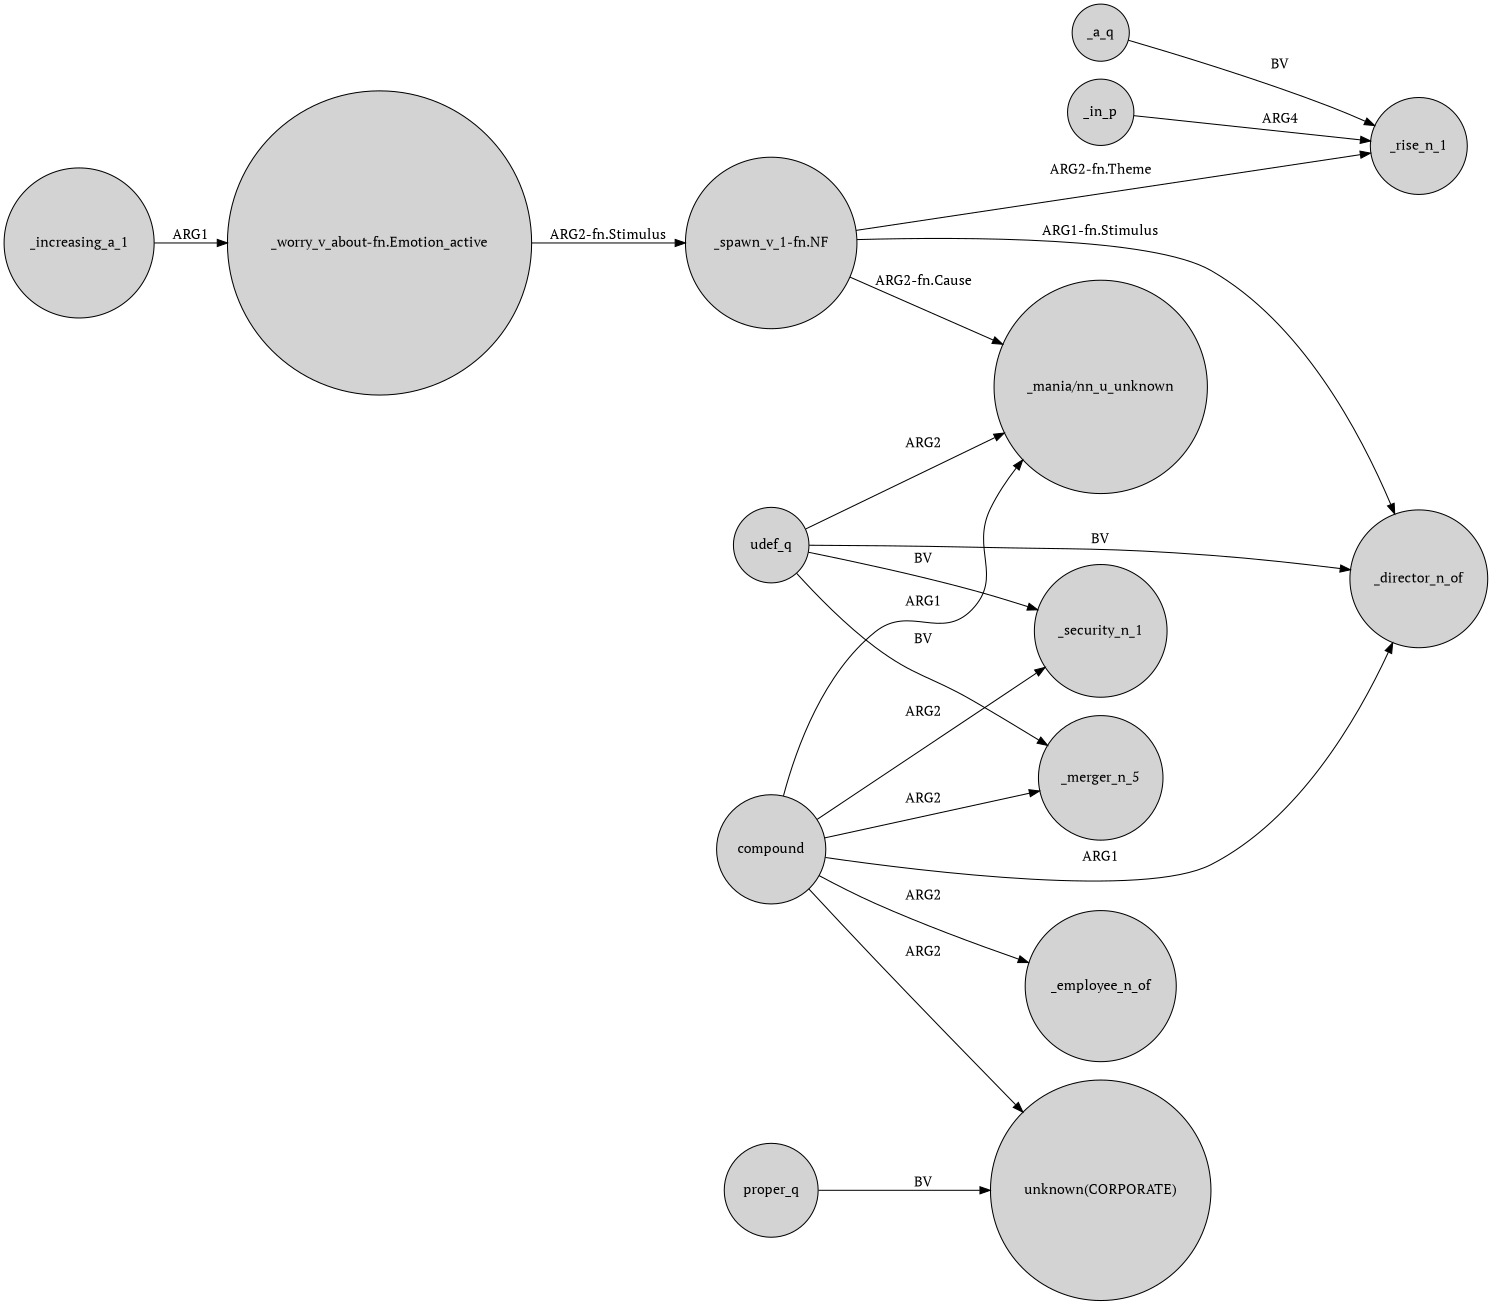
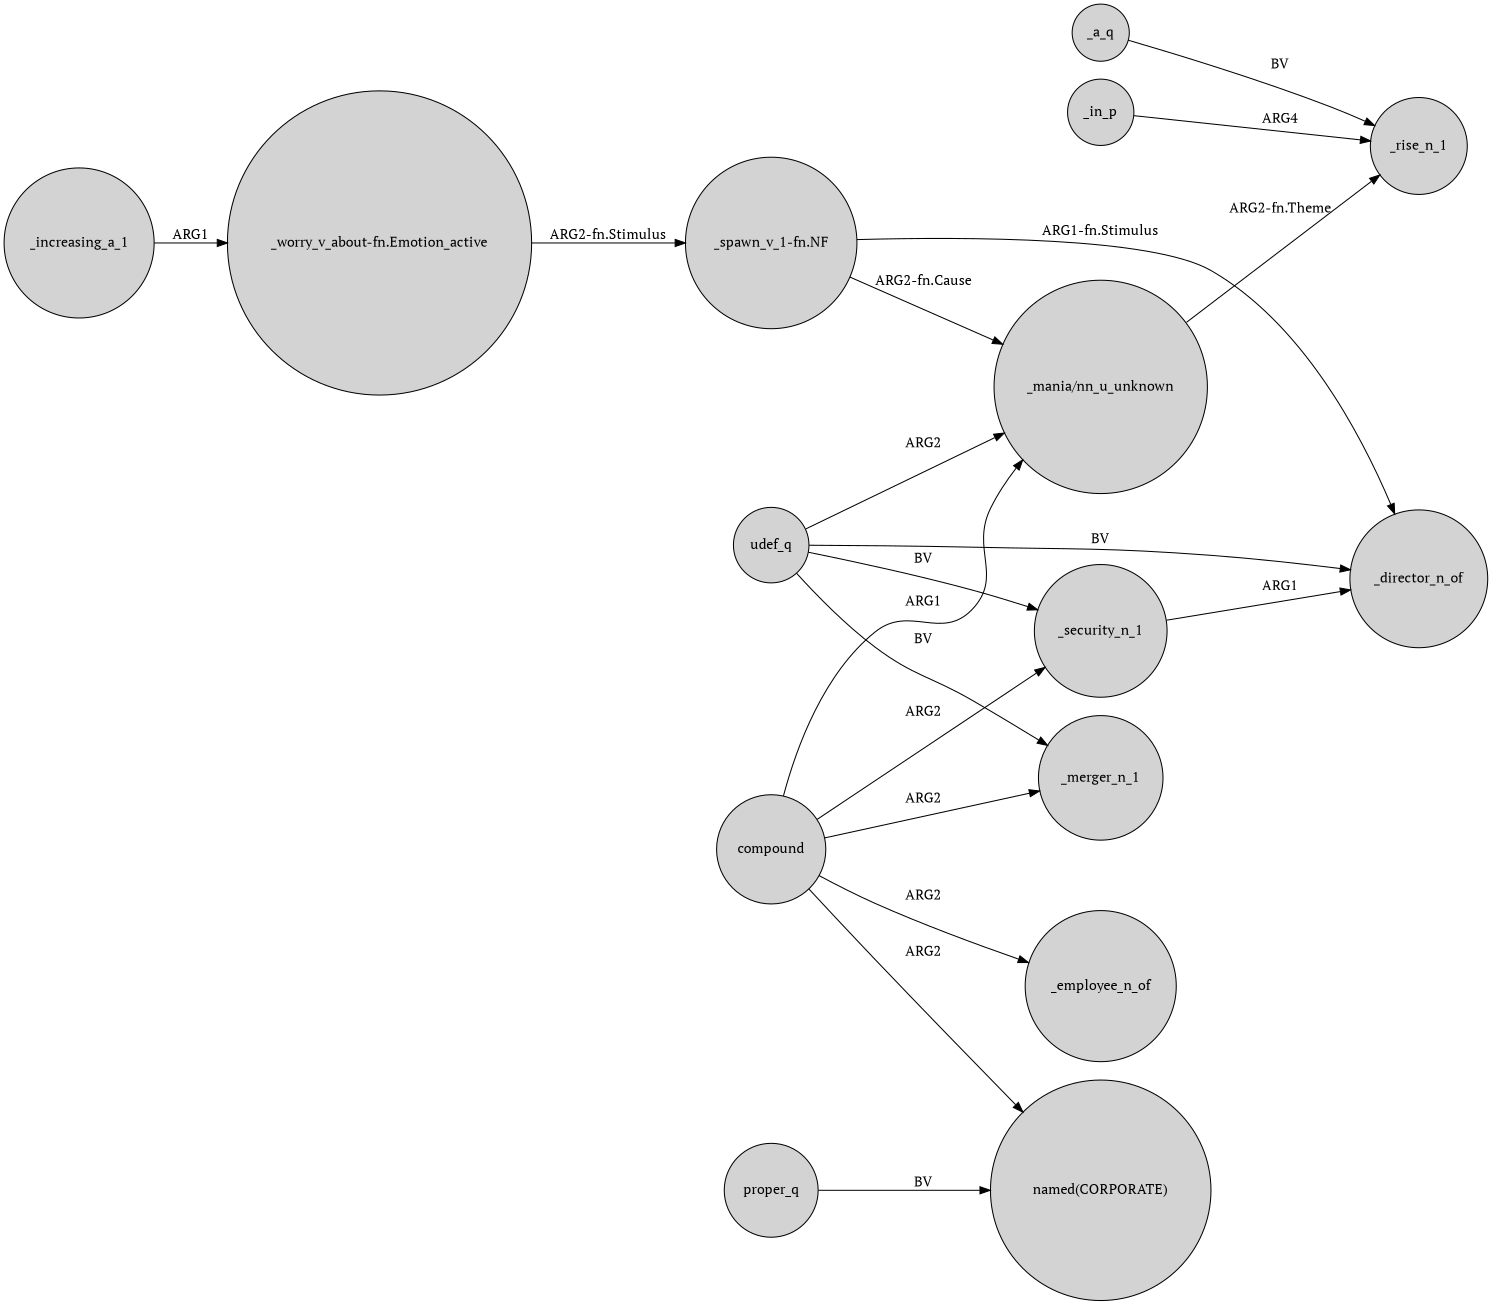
(1108, 193) -> (1279, 252)
(1101, 778) -> (1101, 778)
(1159, 877) -> (1253, 606)
(1101, 1190) -> (1101, 1190)
